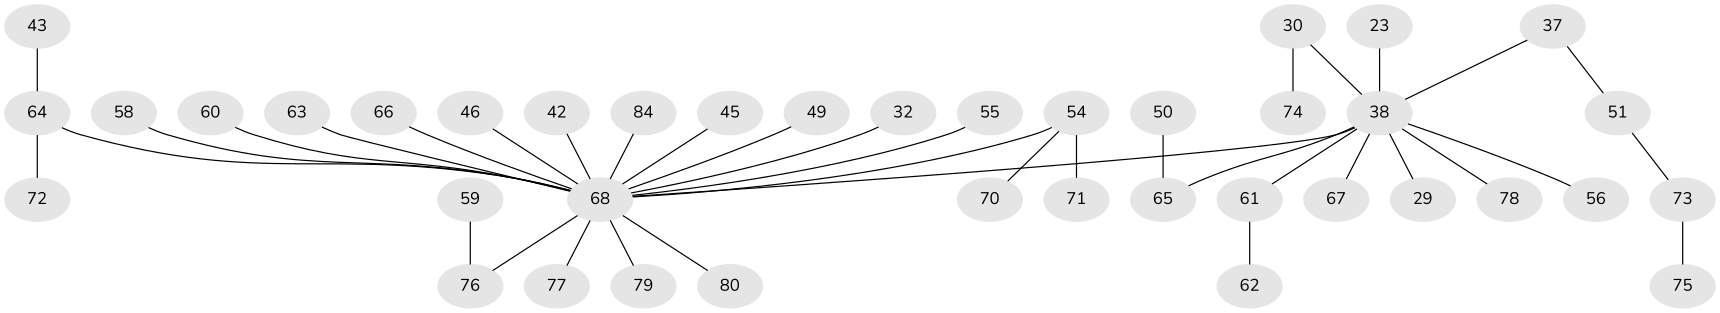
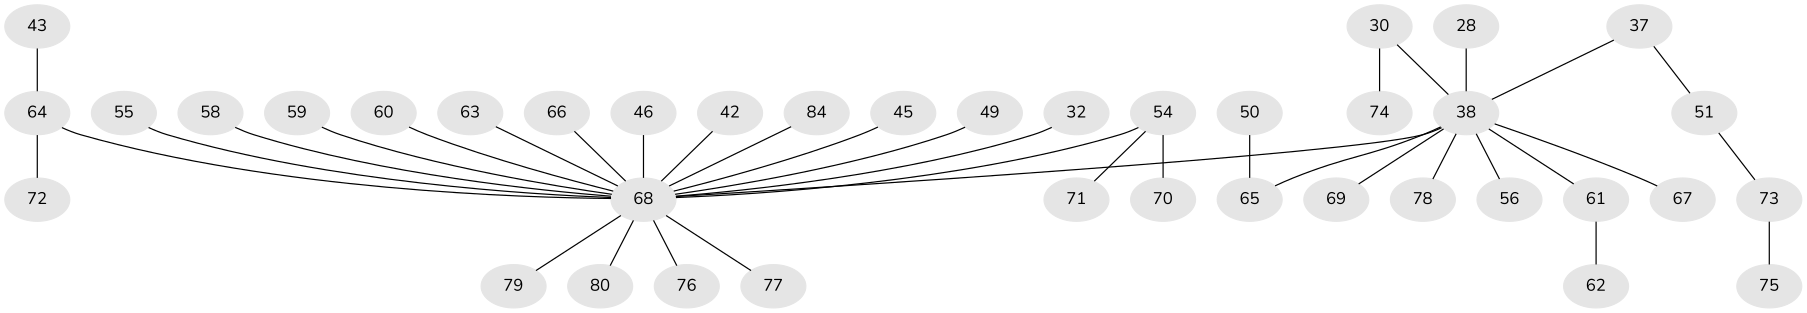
(1380, 26) -> (1466, 26)
(1423, 200) -> (1336, 200)
(470, 243) -> (465, 168)
